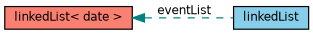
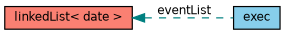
(271, 18) -> (257, 18)
